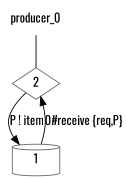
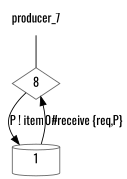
(36, 19) -> (36, 19)
(36, 84) -> (36, 84)
